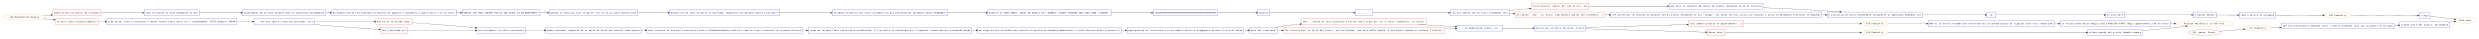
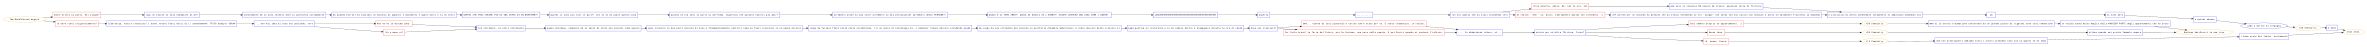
(2257, 15) -> (2264, 26)
(394, 30) -> (394, 32)
(2205, 32) -> (1716, 41)
none -> (1644, 39)
